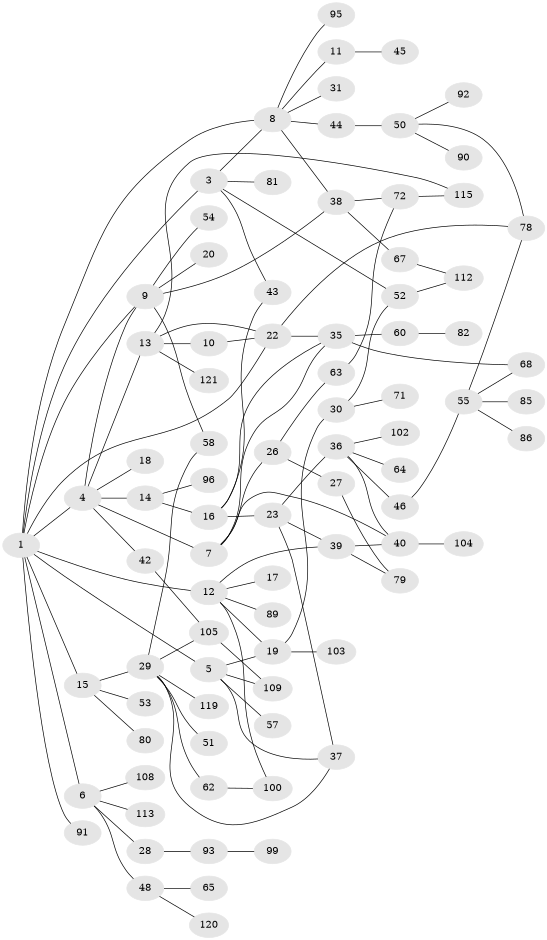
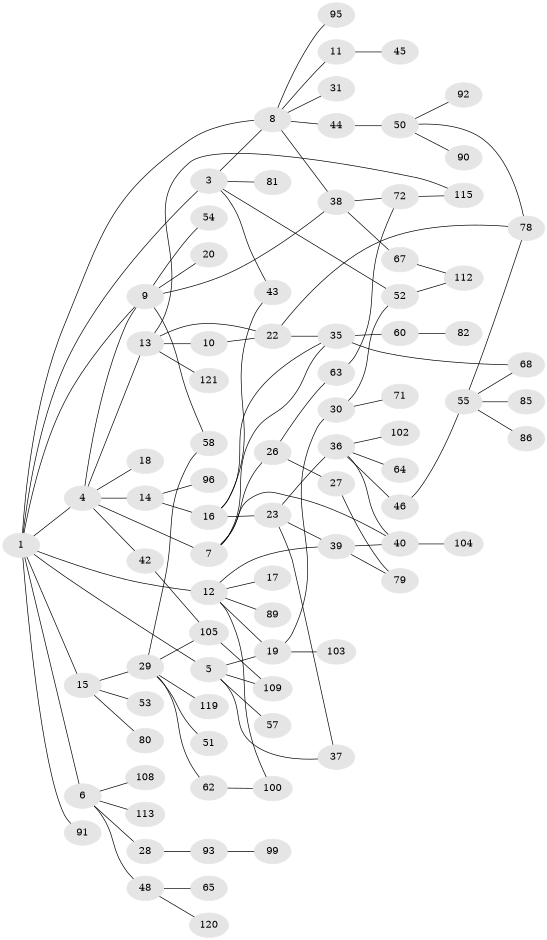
(144, 438) -> none
(199, 813) -> none
